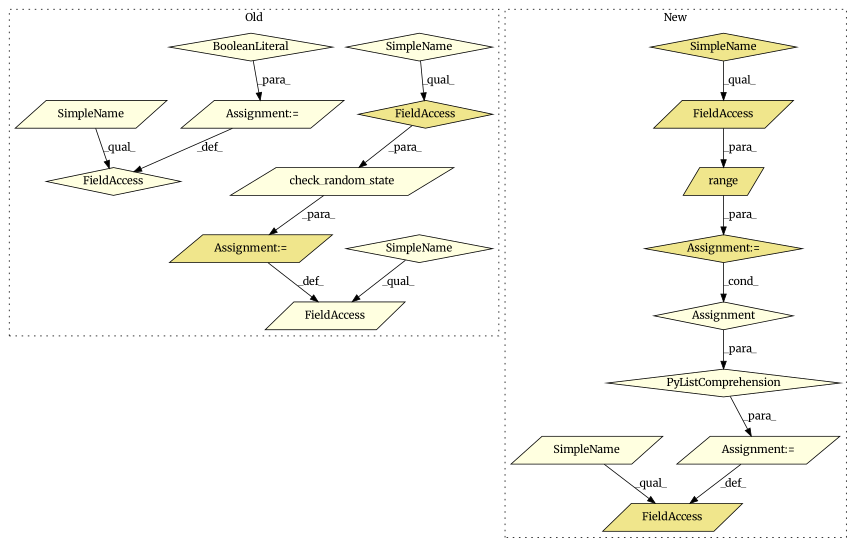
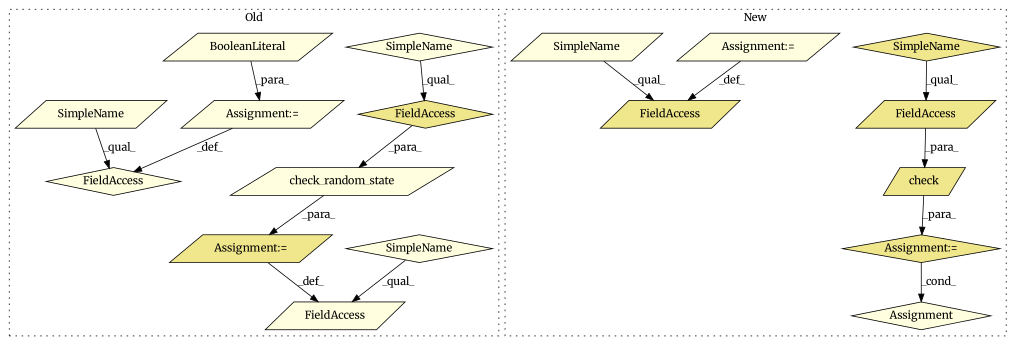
(251, 47) -> (248, 47)
(724, 181) -> (924, 181)
(724, 383) -> none
